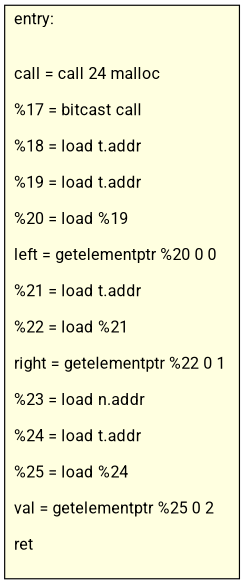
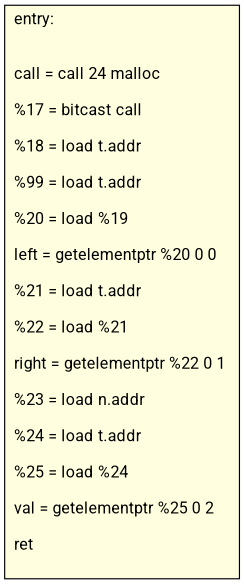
(80, 183) -> (80, 183)
